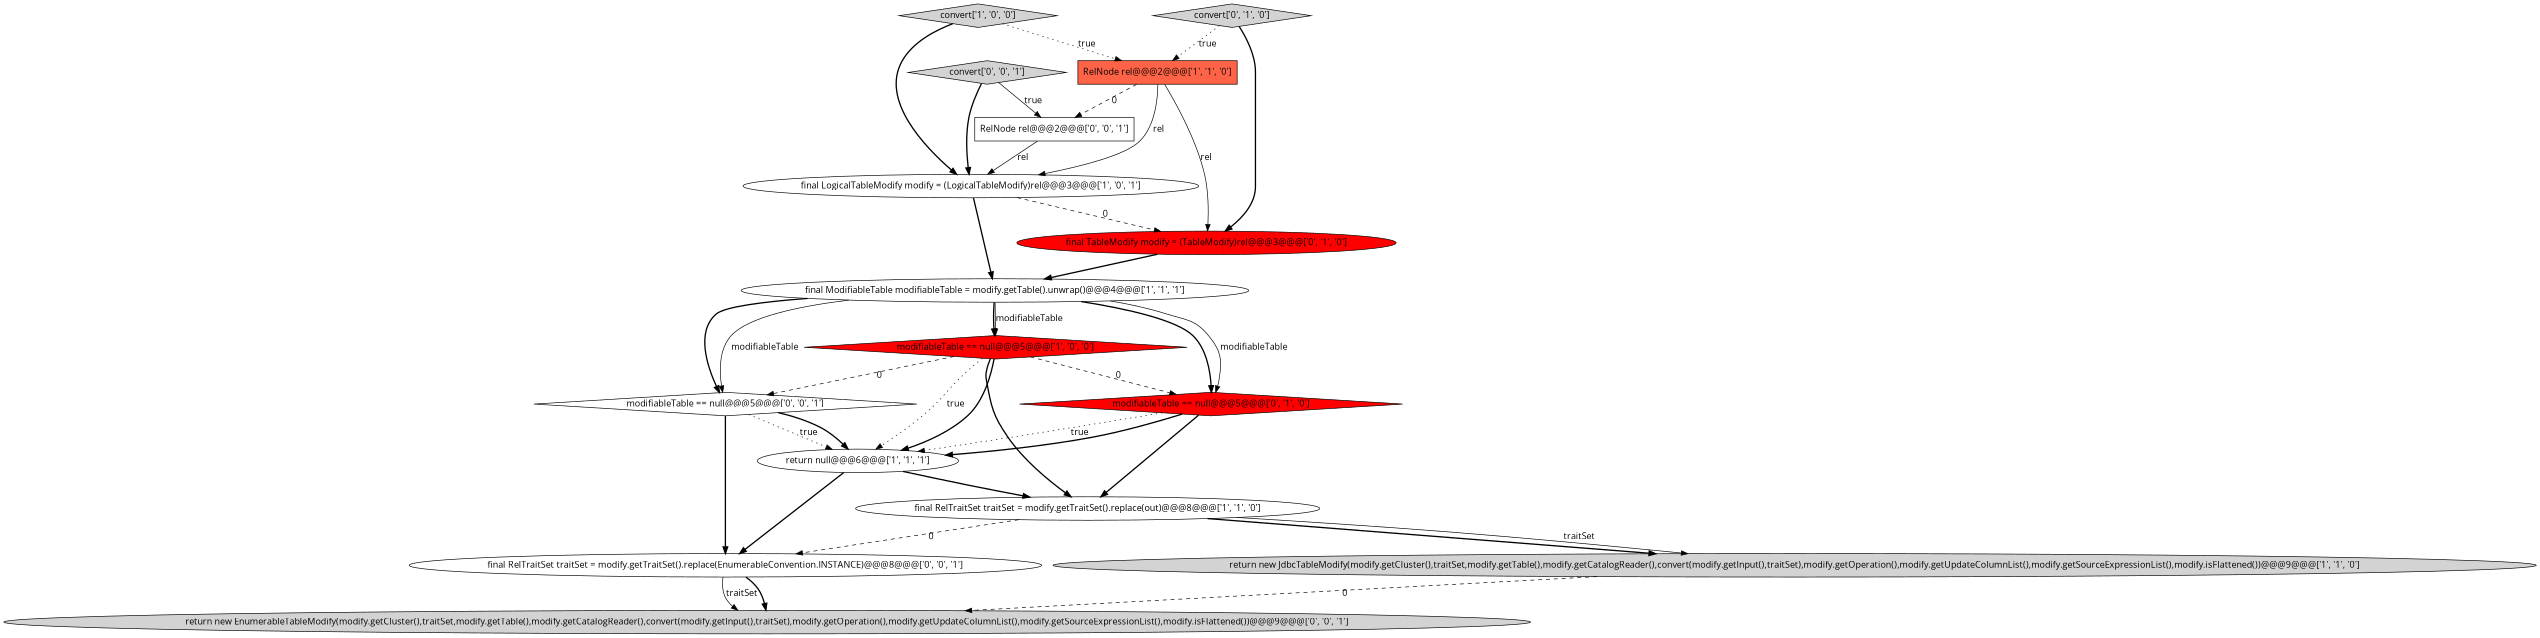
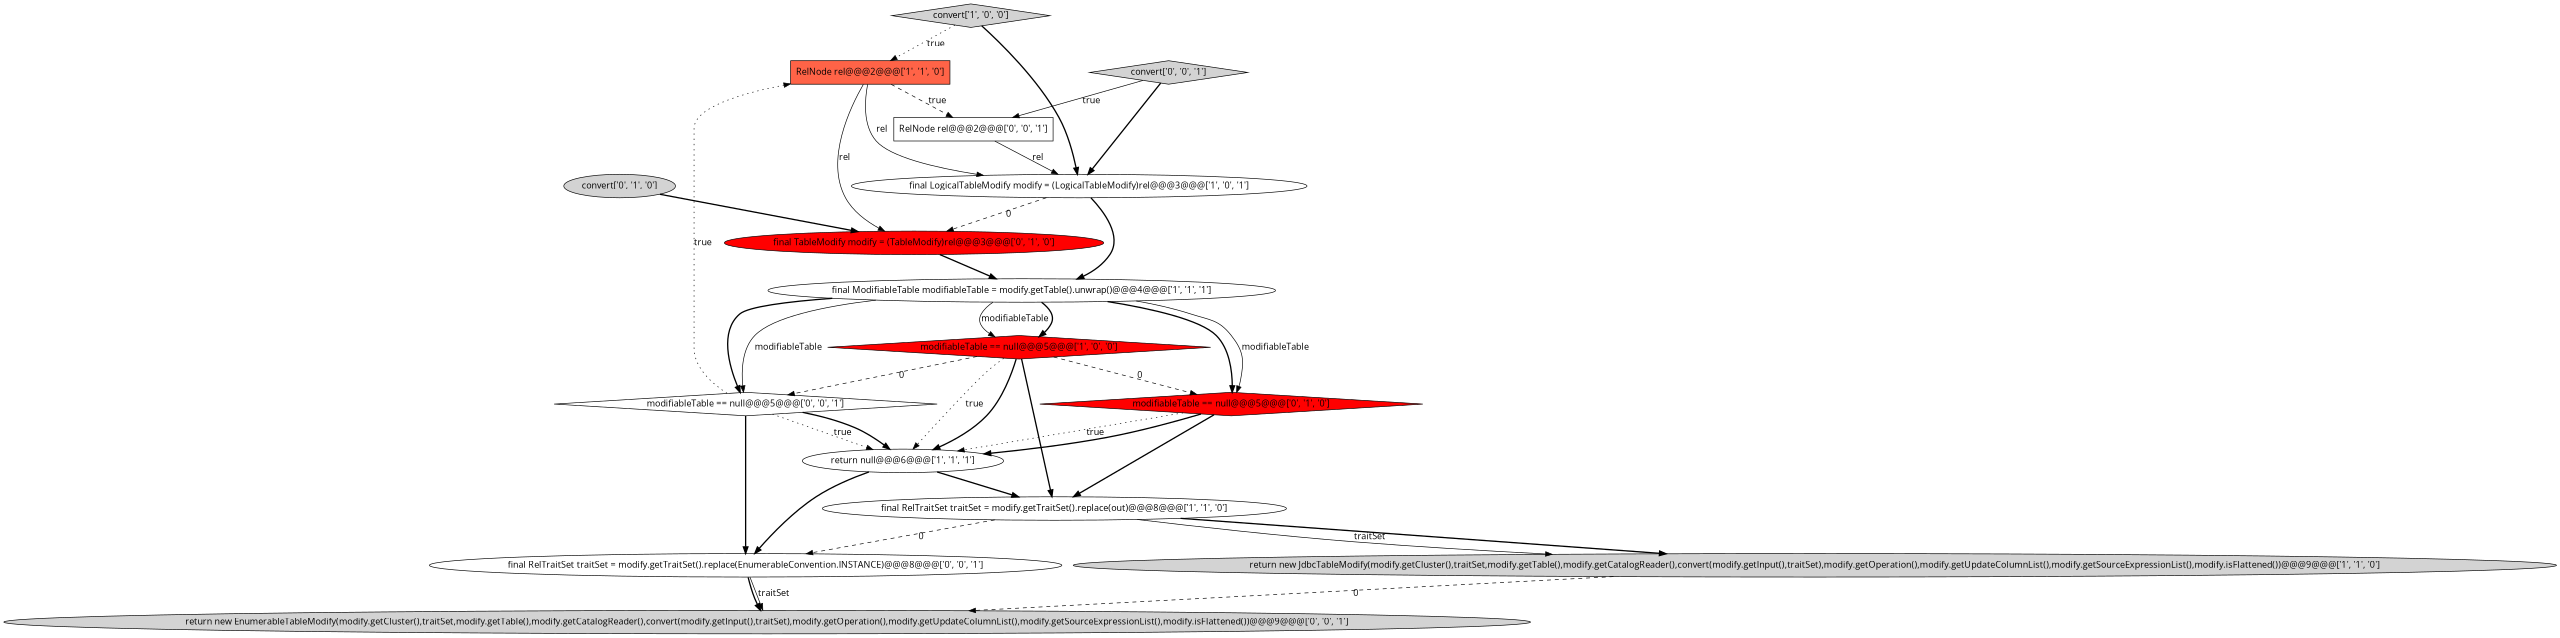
(1232, 16) -> (620, 186)
(1199, 41) -> (694, 215)
(1115, 101) -> (938, 101)
